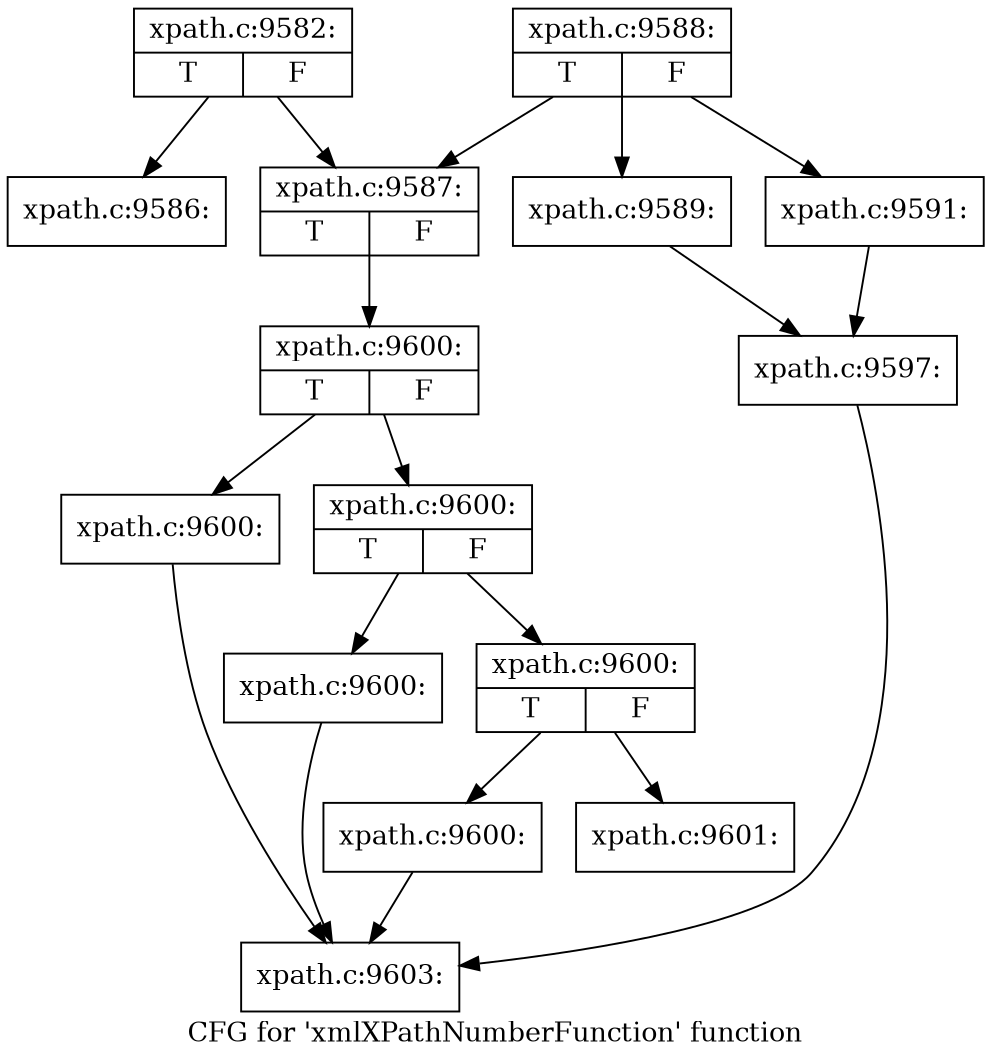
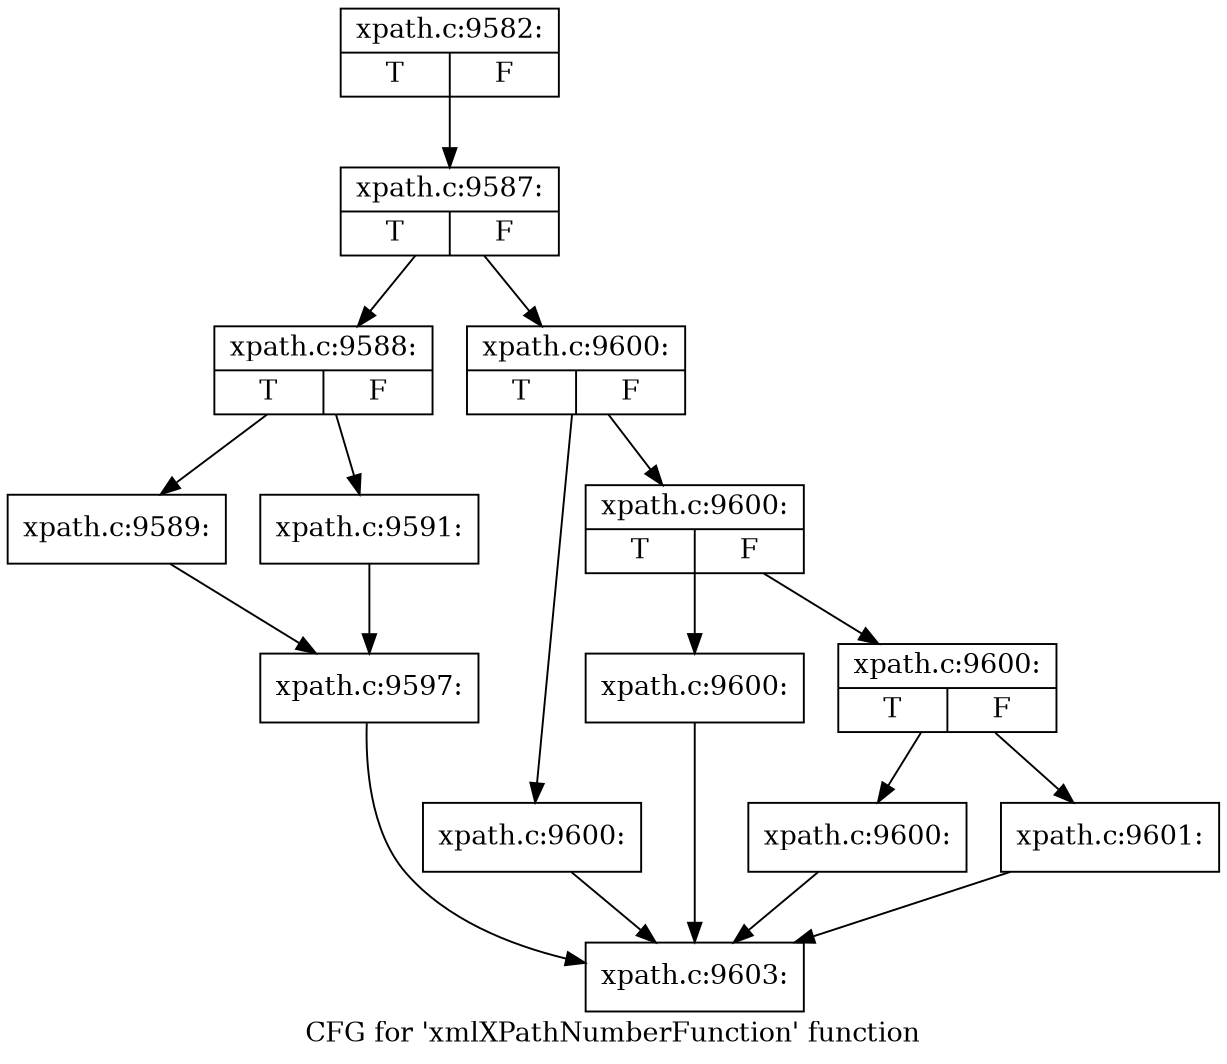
(504, 127) -> (393, 283)
(117, 211) -> none
none -> (912, 904)
